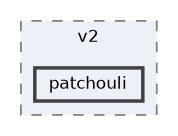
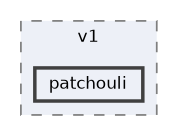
(89, 37) -> (89, 37)
